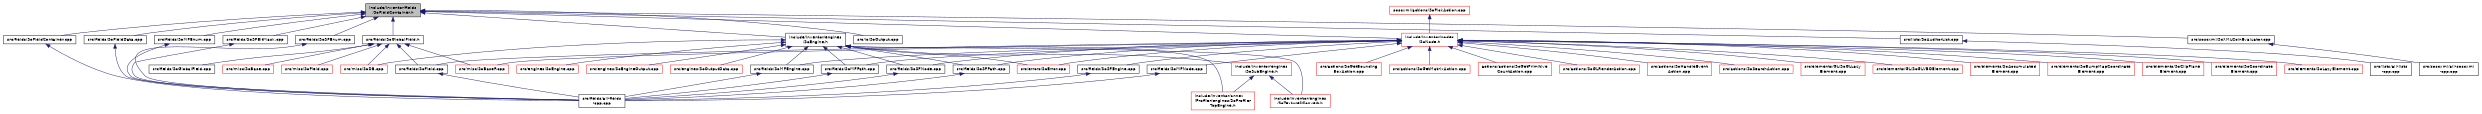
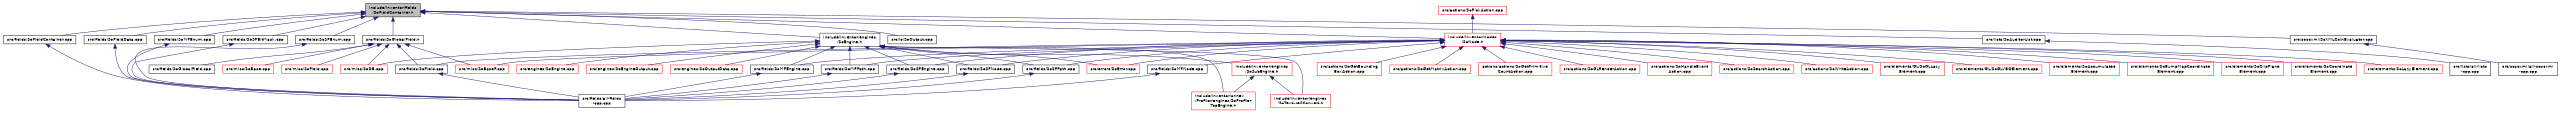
(1430, 10) -> (1473, 10)
none -> (884, 54)
none -> (1837, 69)
